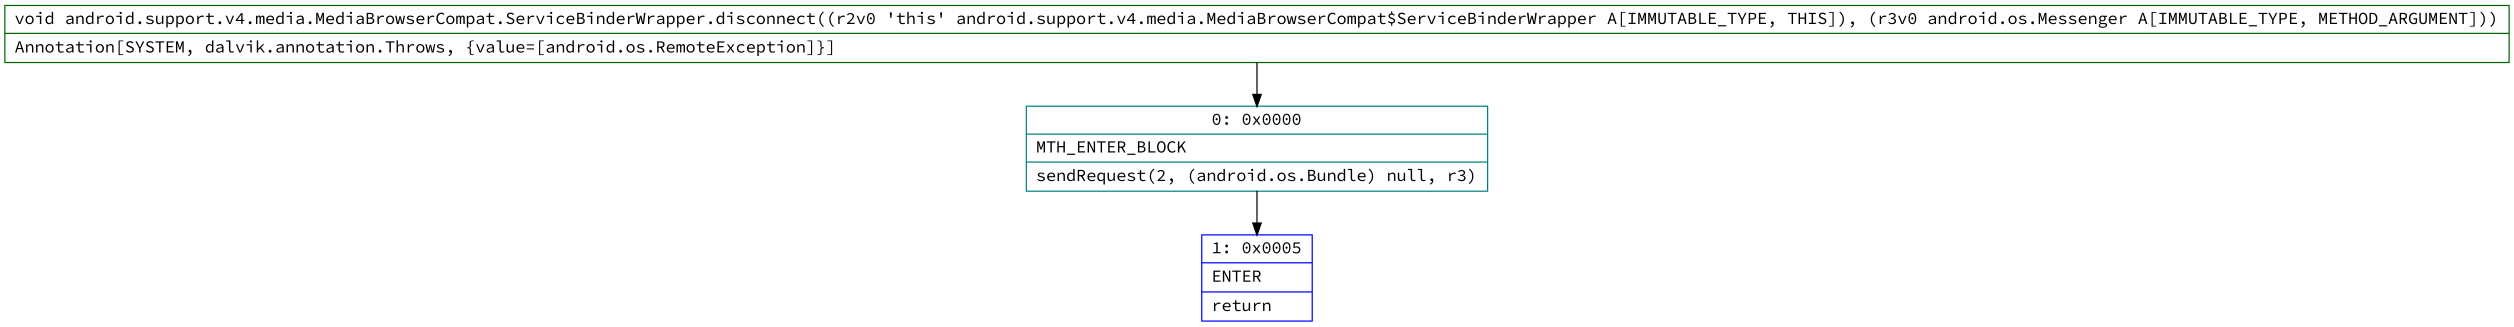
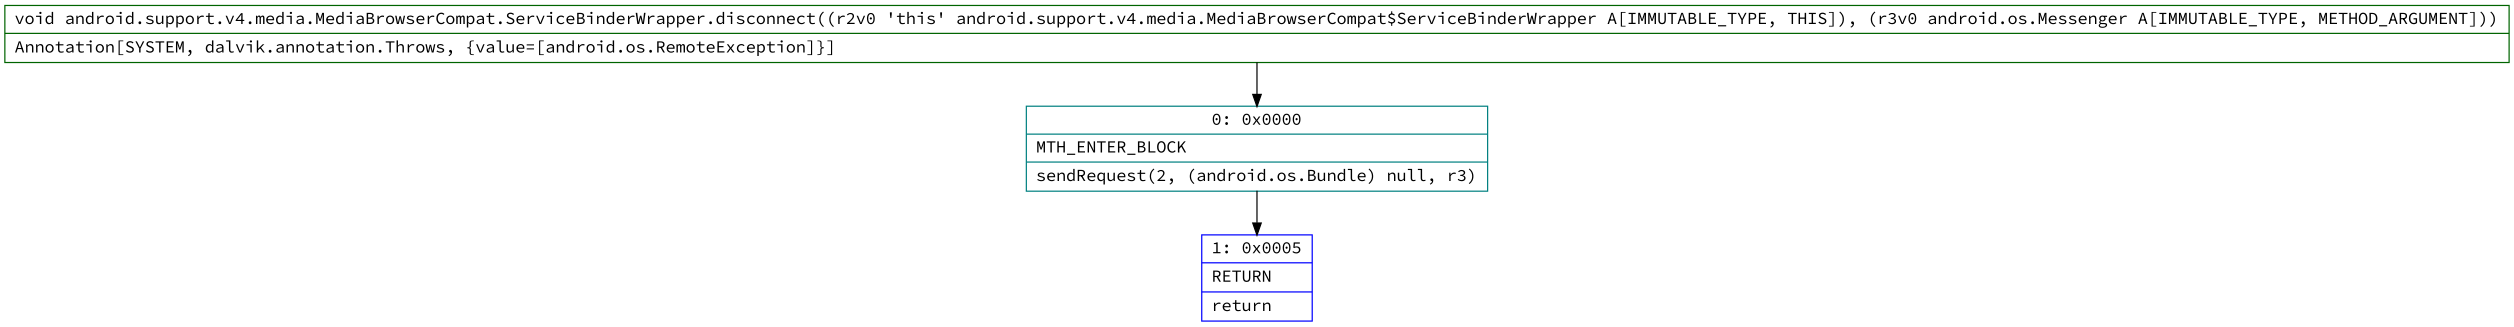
(1237, 277) -> (1242, 277)
